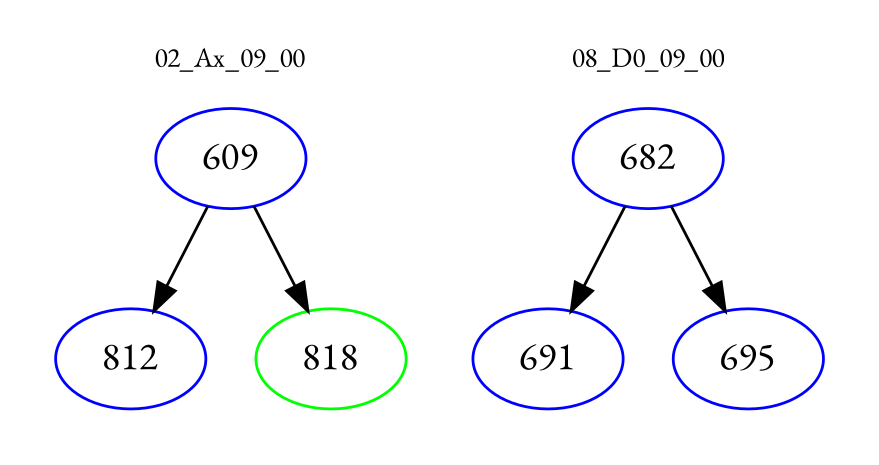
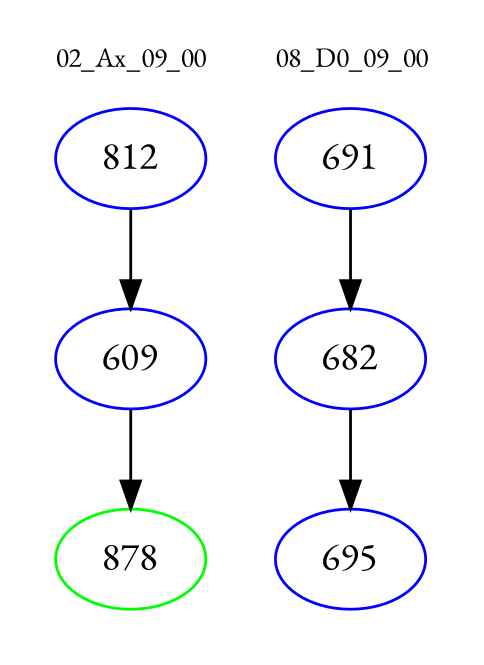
(187, 246) -> (131, 245)
(605, 246) -> (351, 245)
(331, 359) -> (131, 559)
